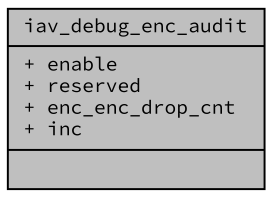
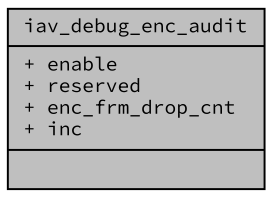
(130, 108) -> (130, 108)
